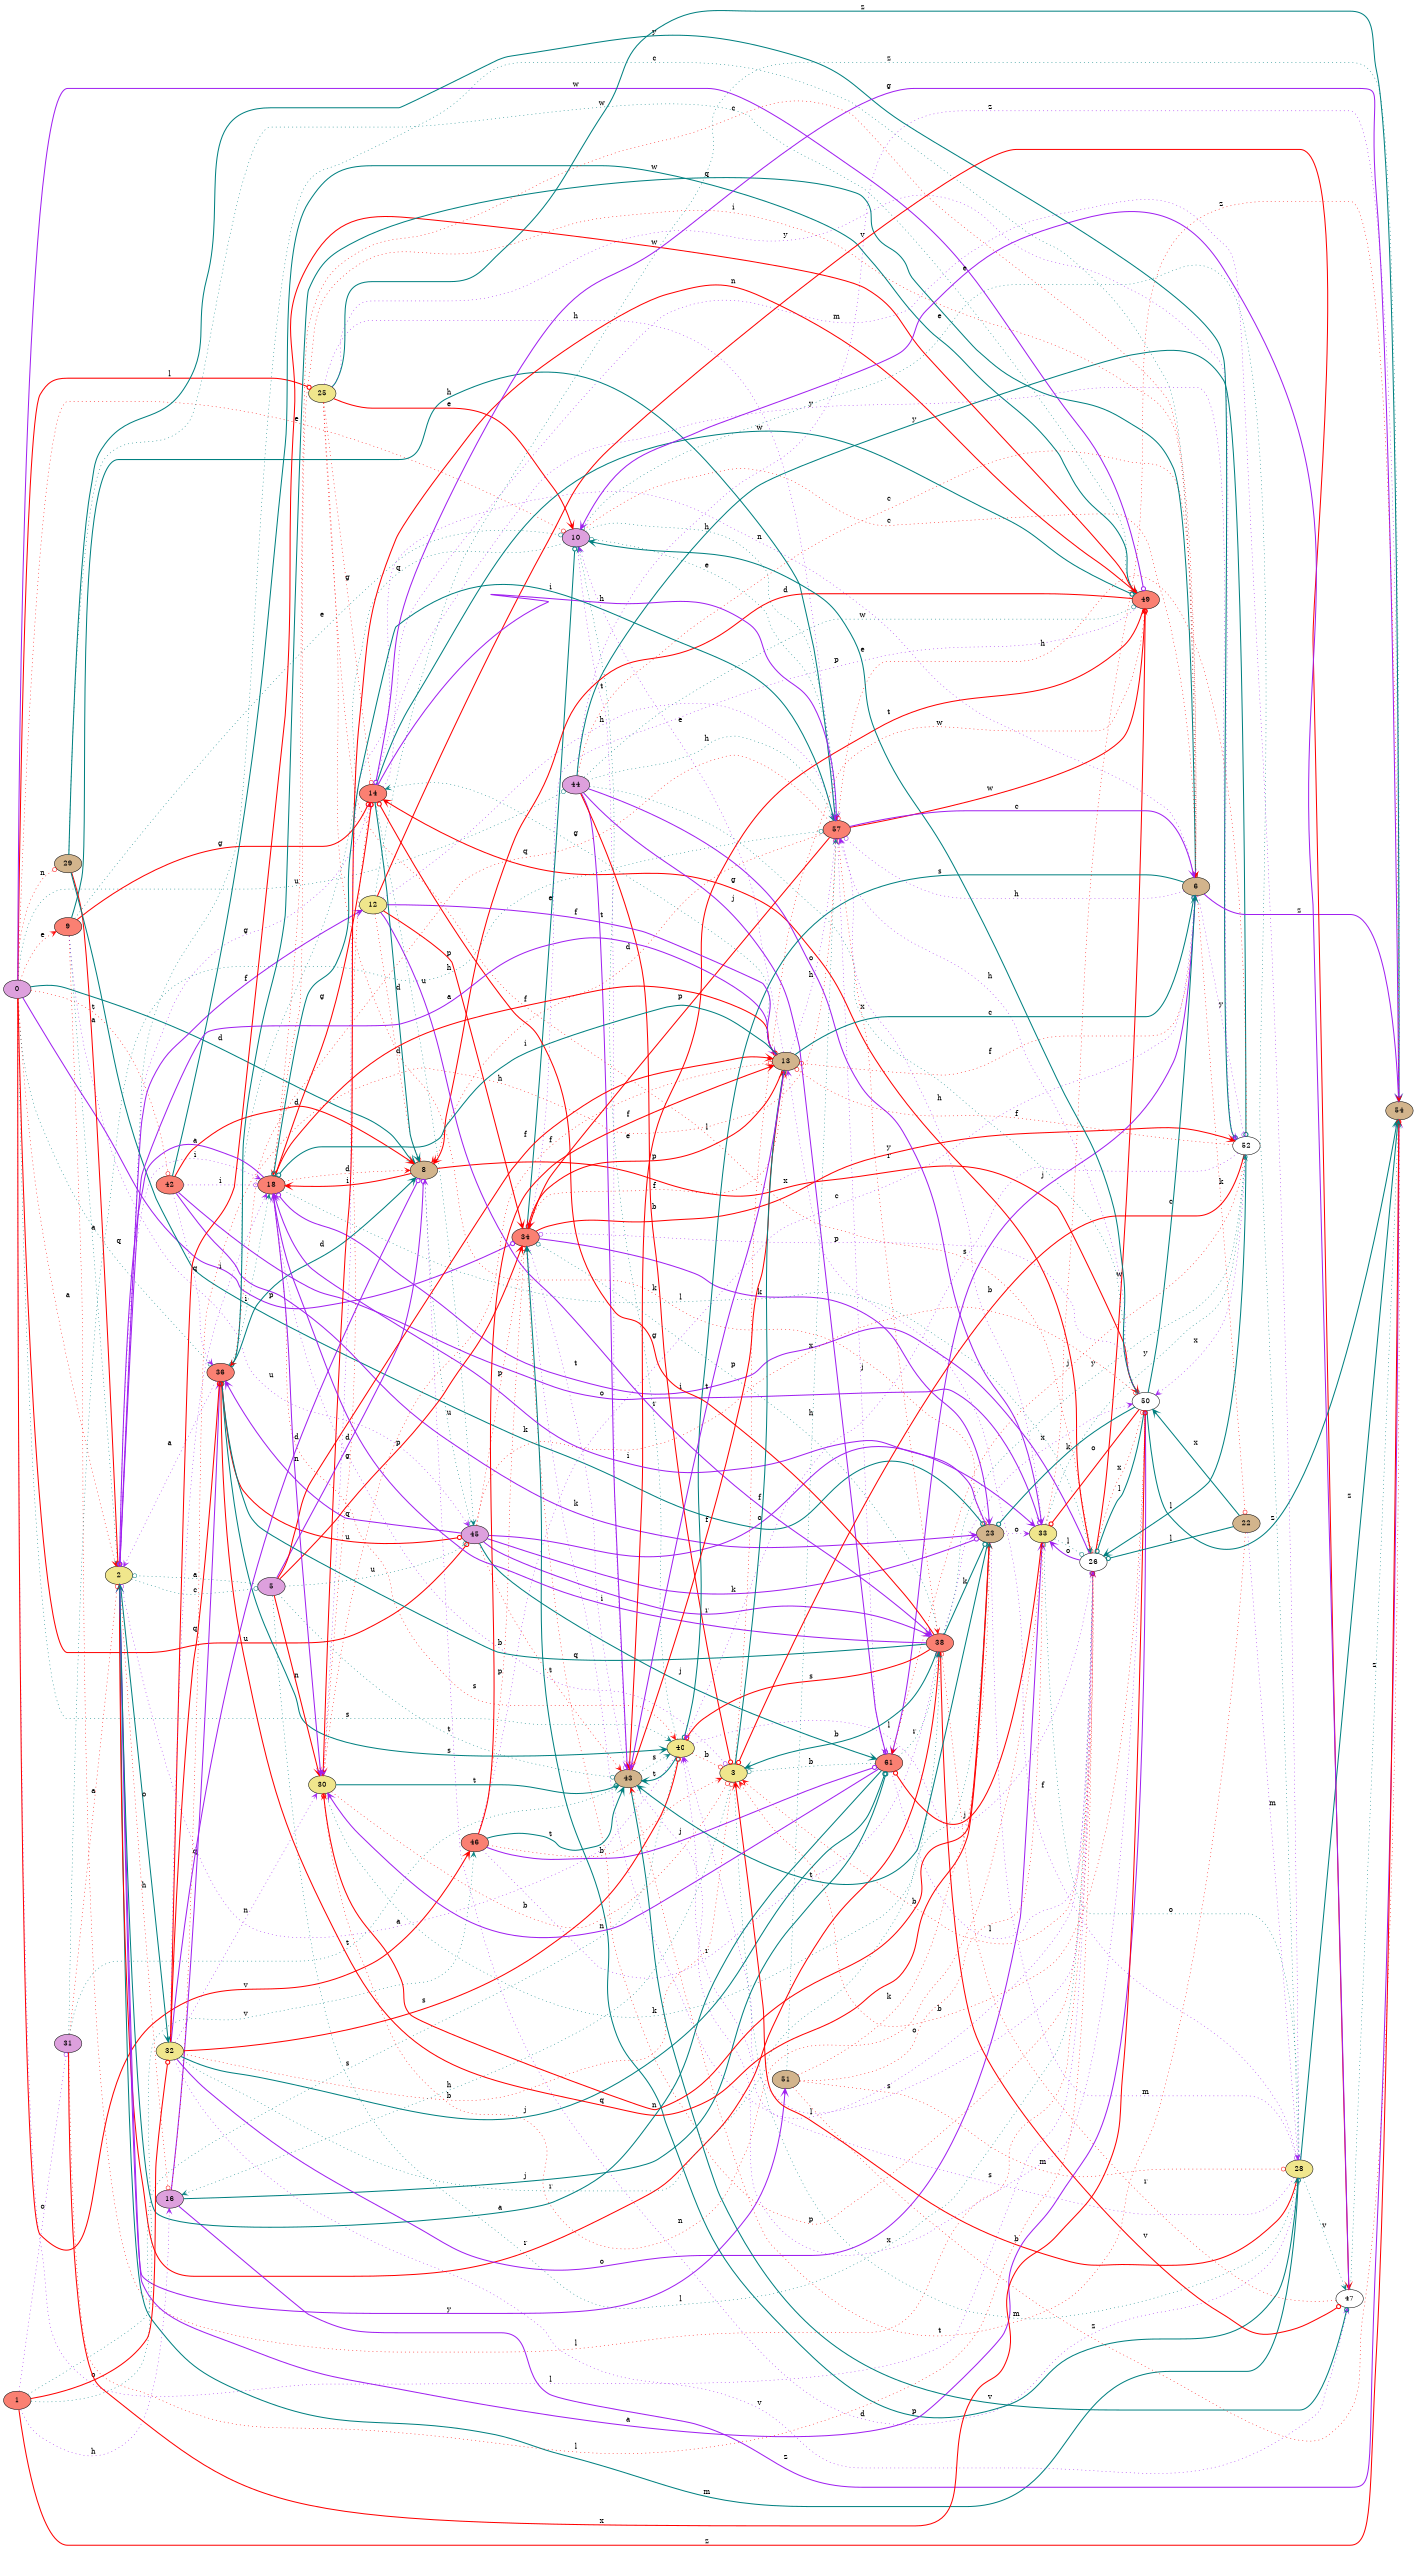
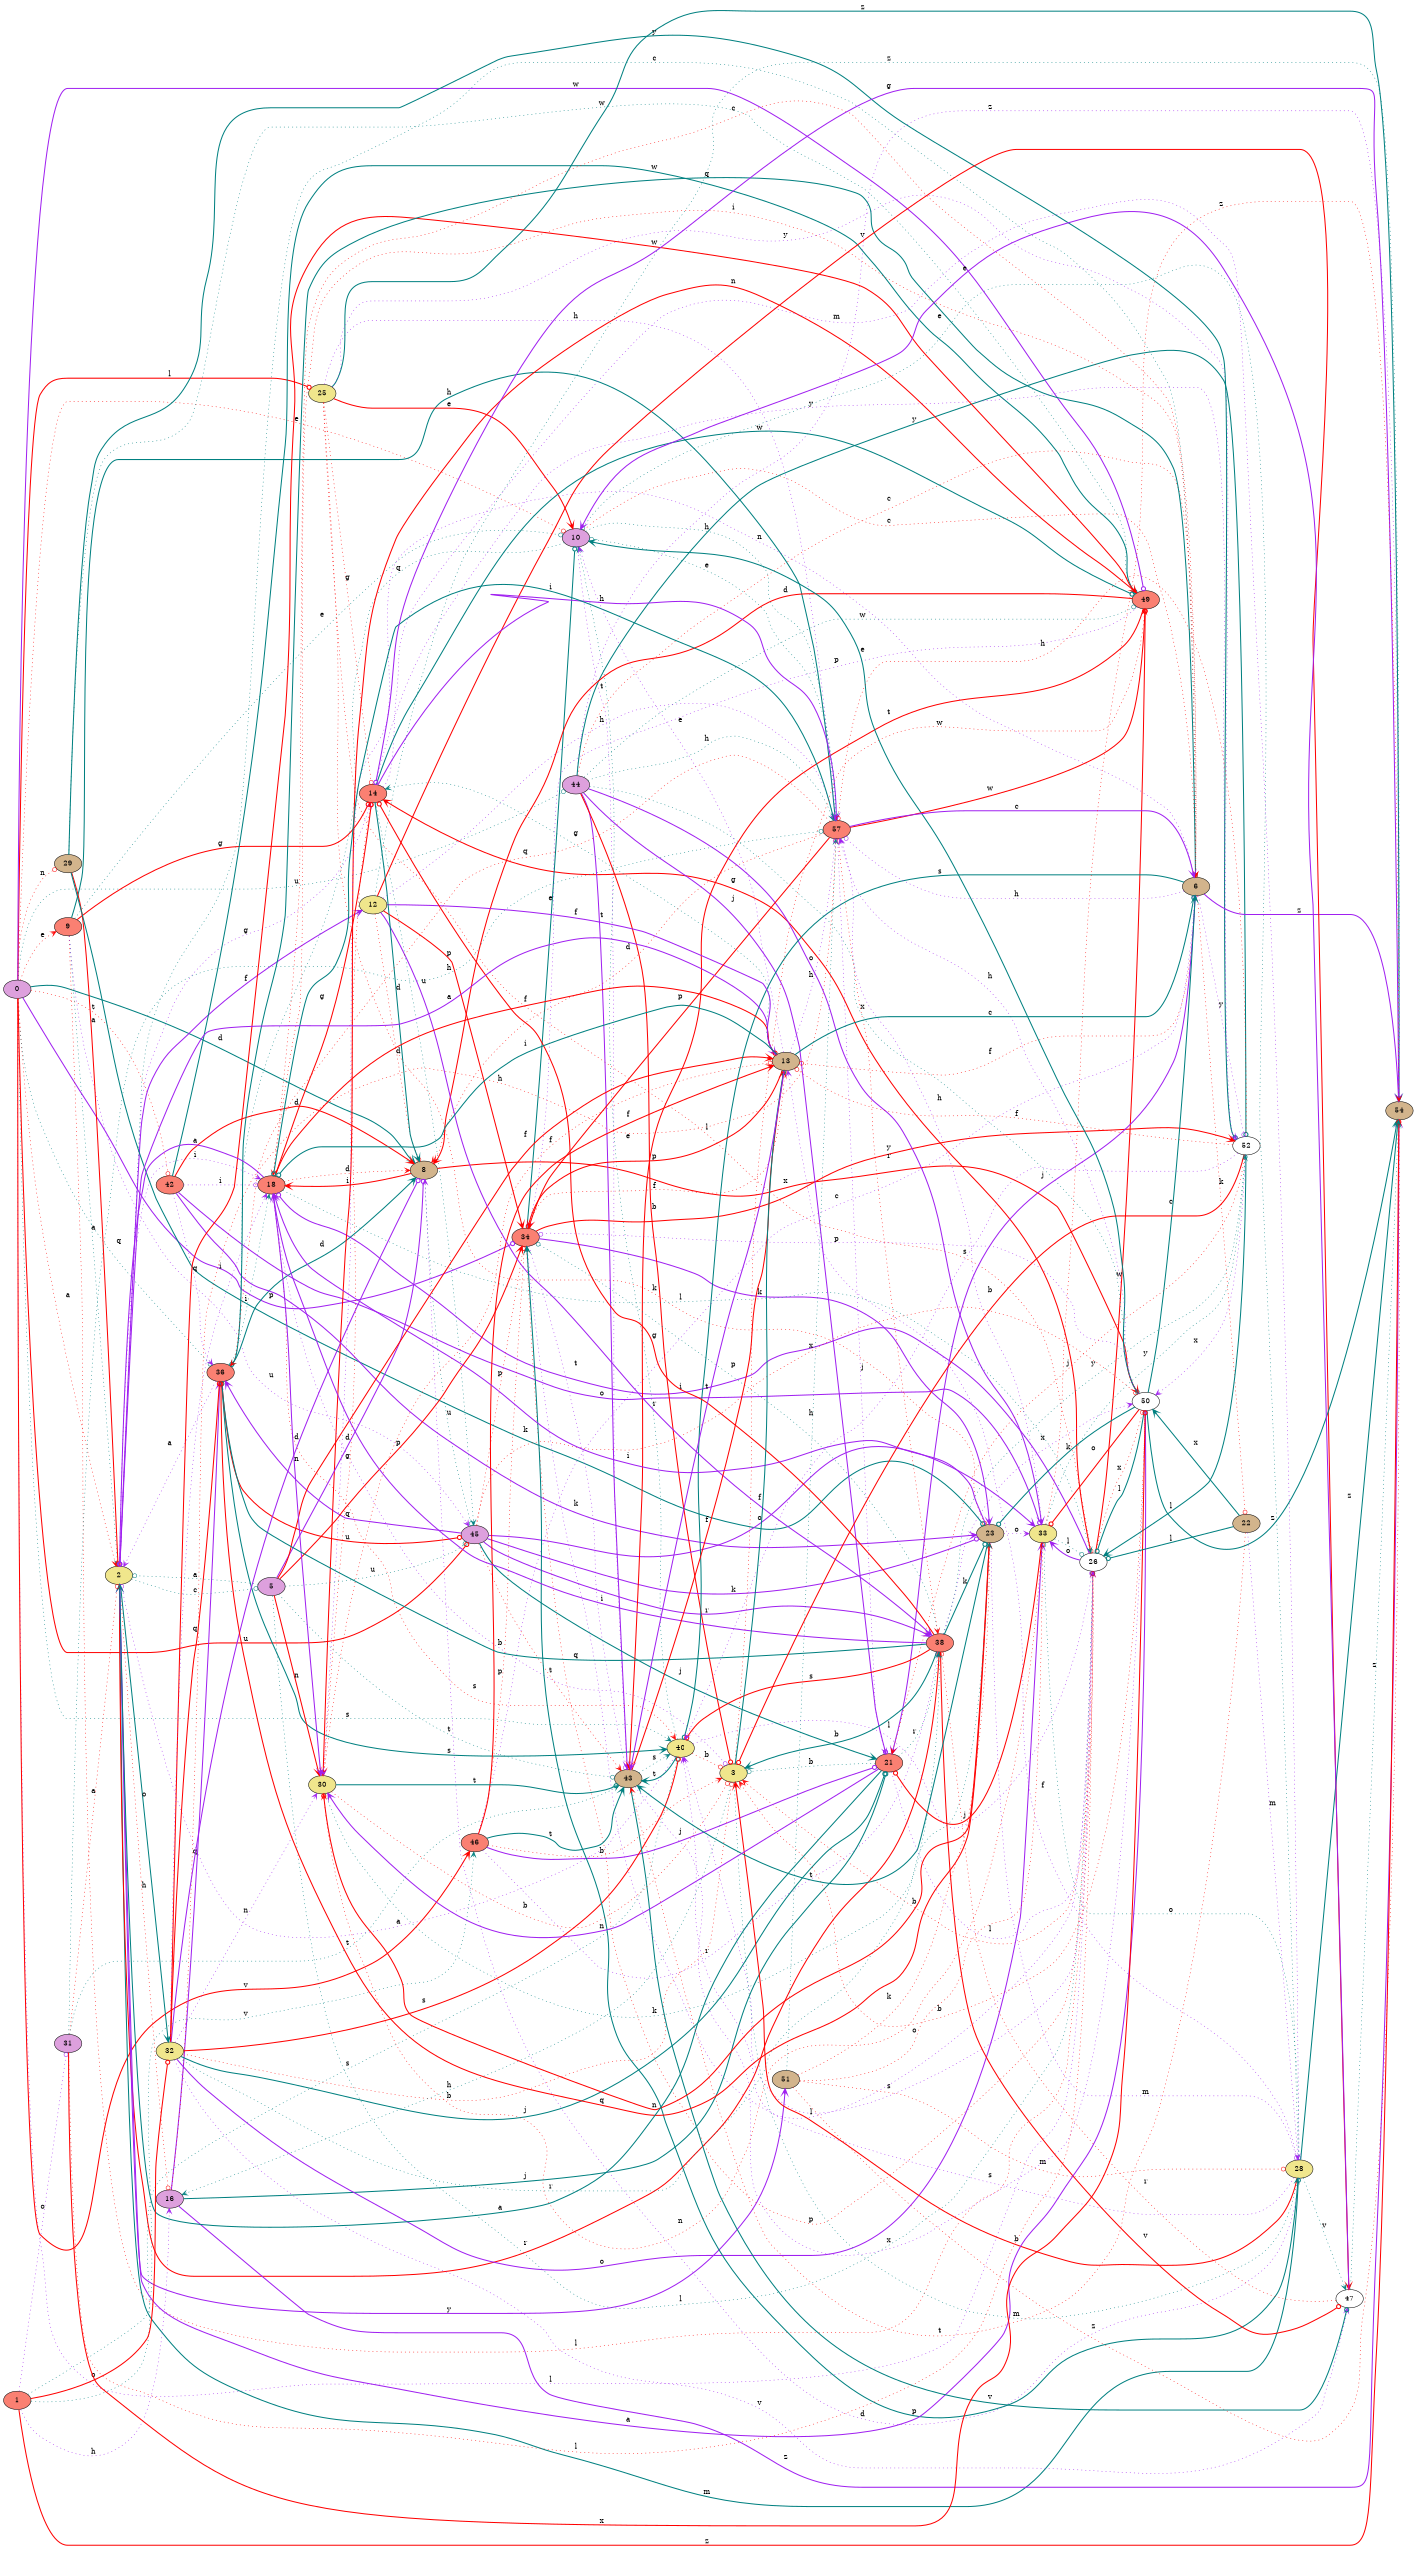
(889, 1763) -> (889, 1763)
